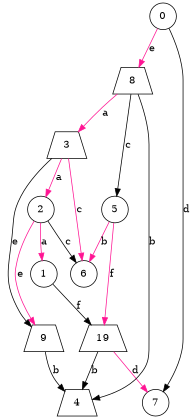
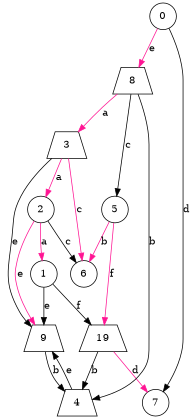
none -> (44, 302)
none -> (65, 373)
